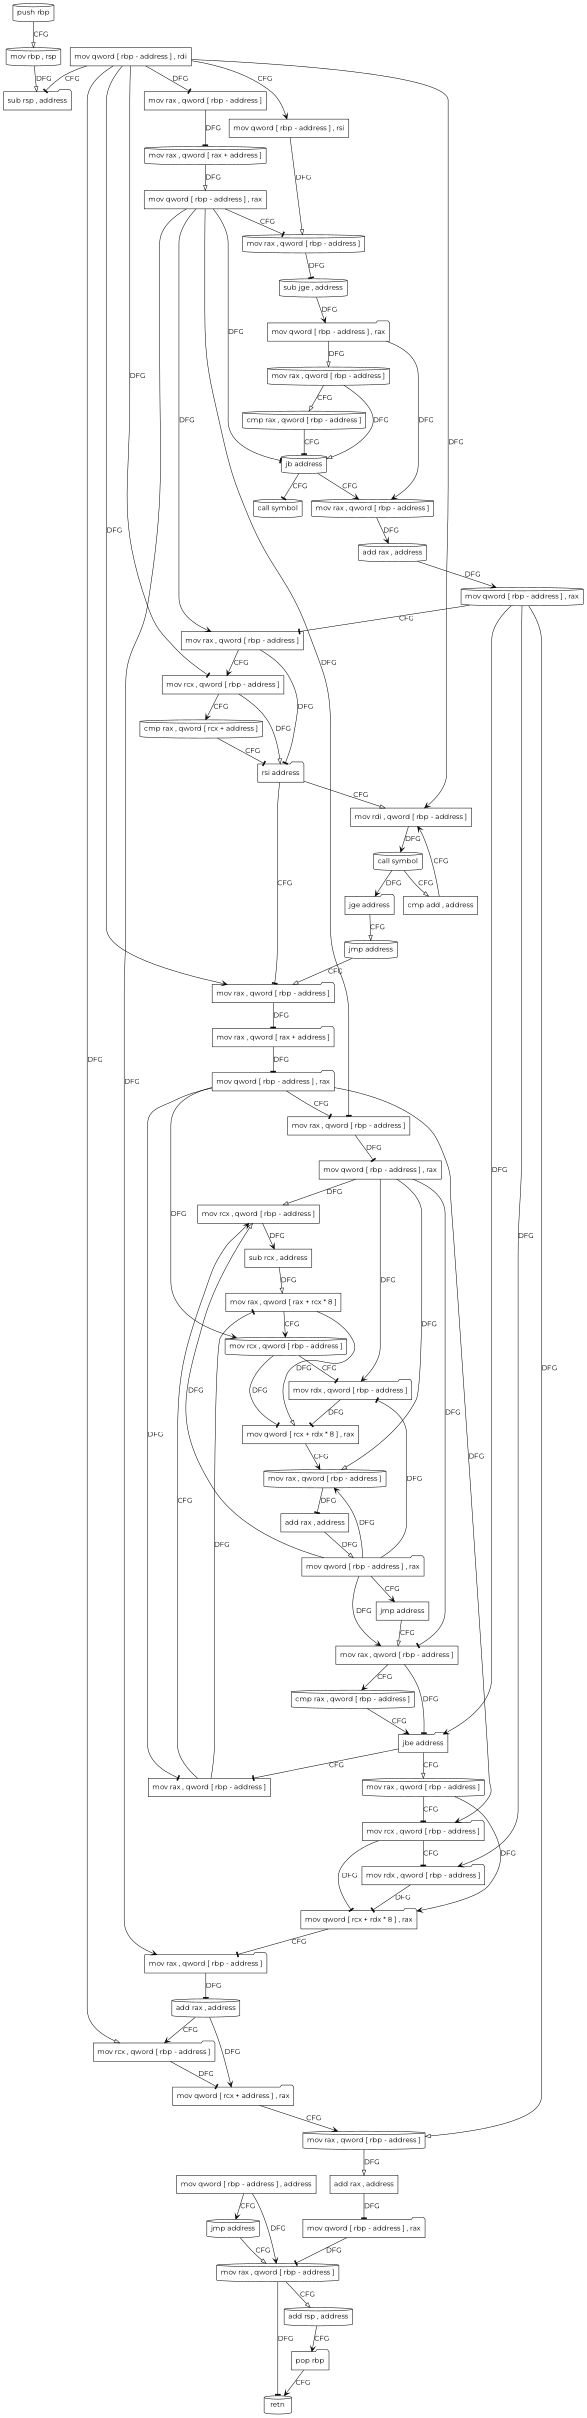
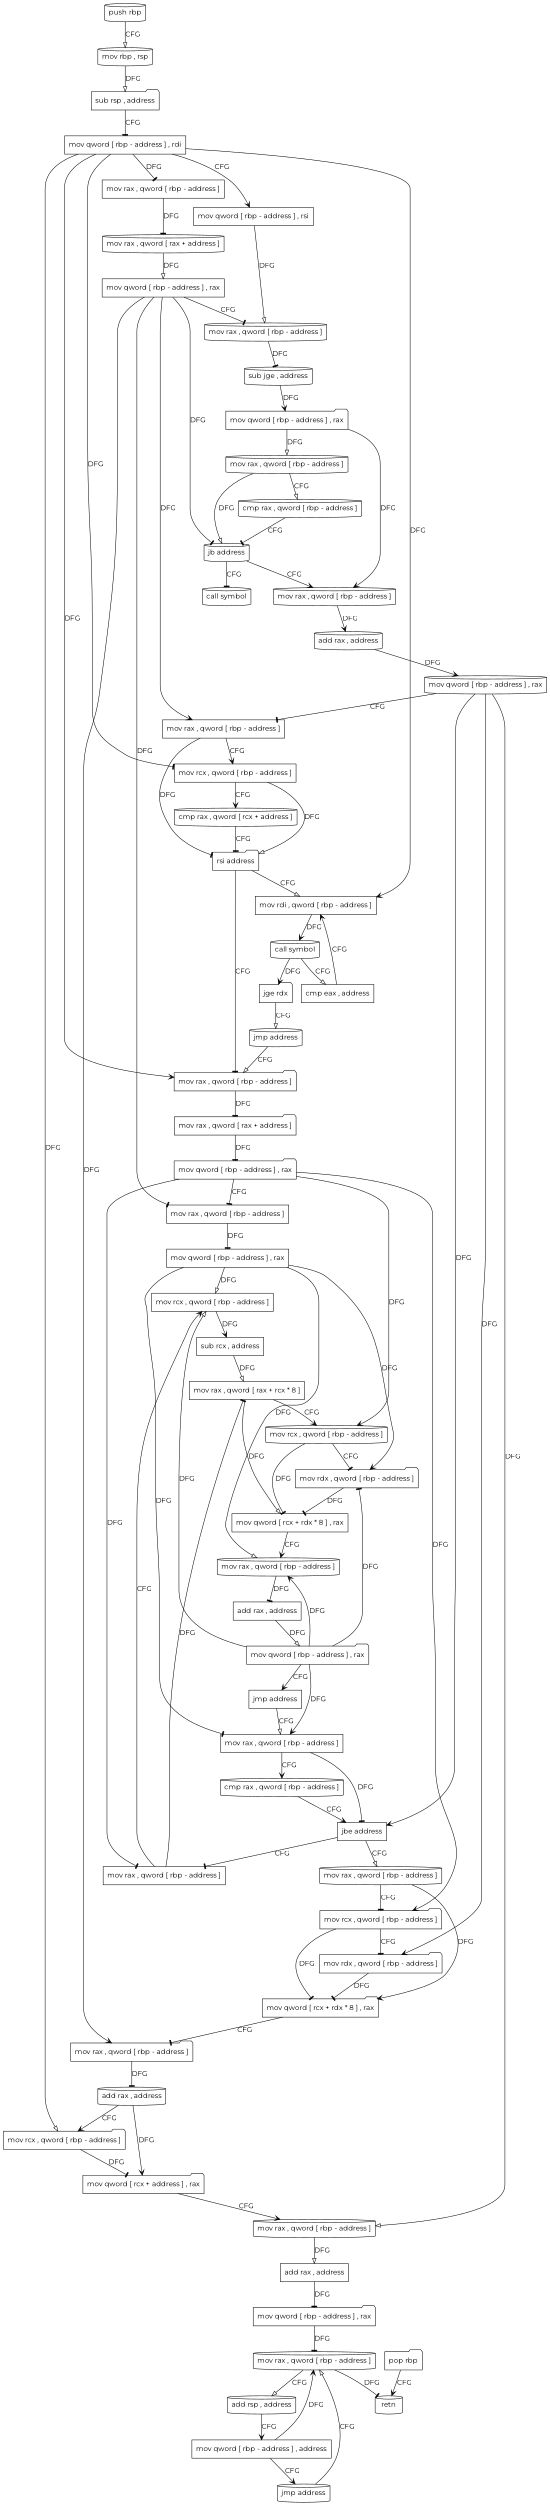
(65, 75) -> (125, 122)
(370, 905) -> (276, 994)
(441, 905) -> (338, 994)
(423, 1743) -> (362, 1832)
(315, 2336) -> (262, 2424)
